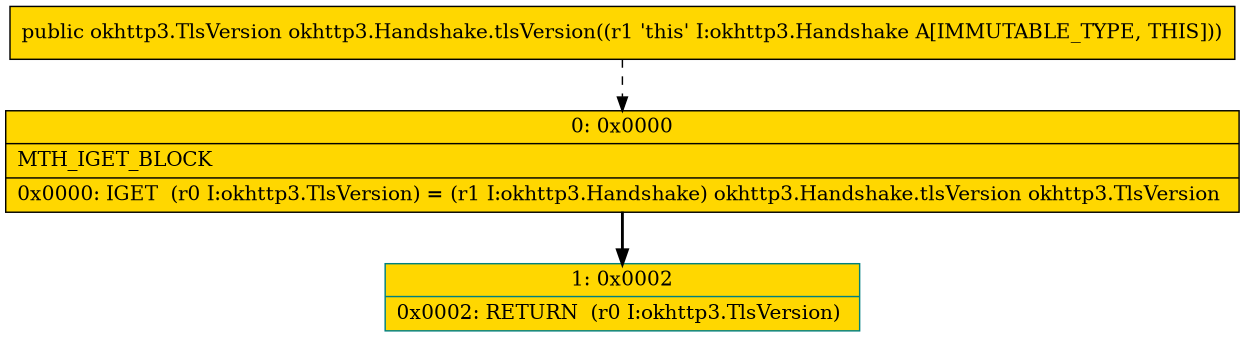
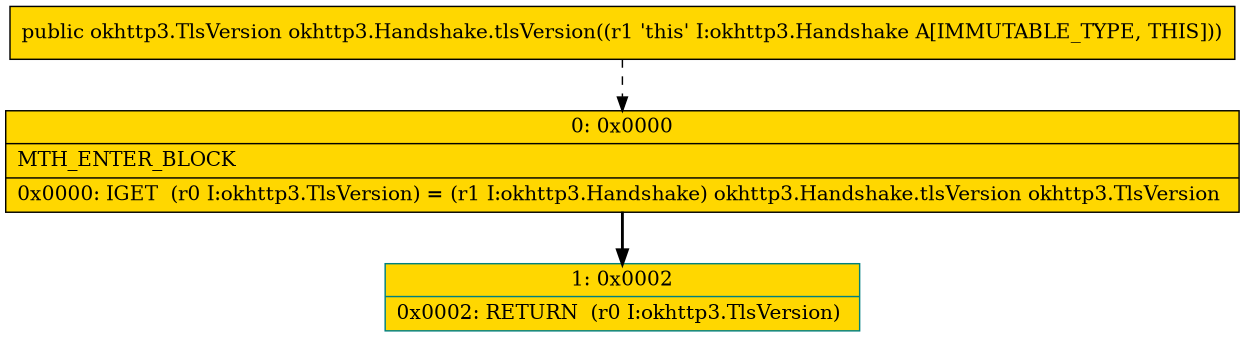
(115, 160) -> (127, 160)
